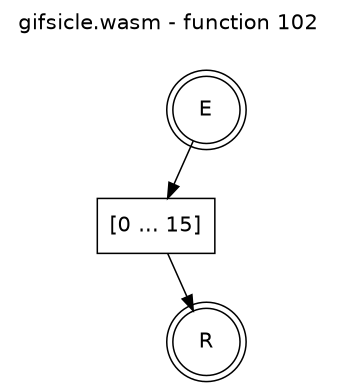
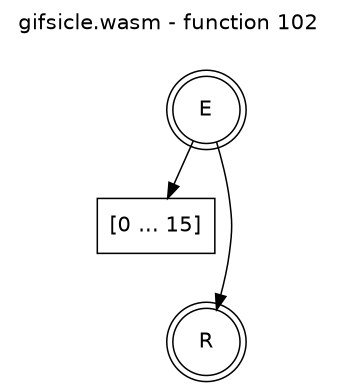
(177, 275) -> (231, 218)
